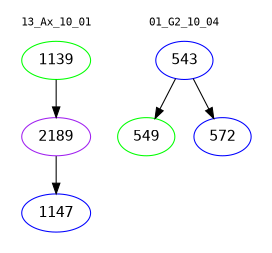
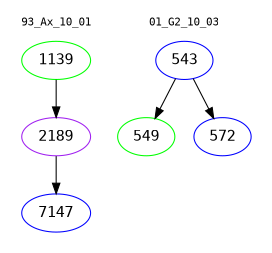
(57, 23) -> (57, 23)
(184, 23) -> (184, 23)
(56, 213) -> (56, 213)
